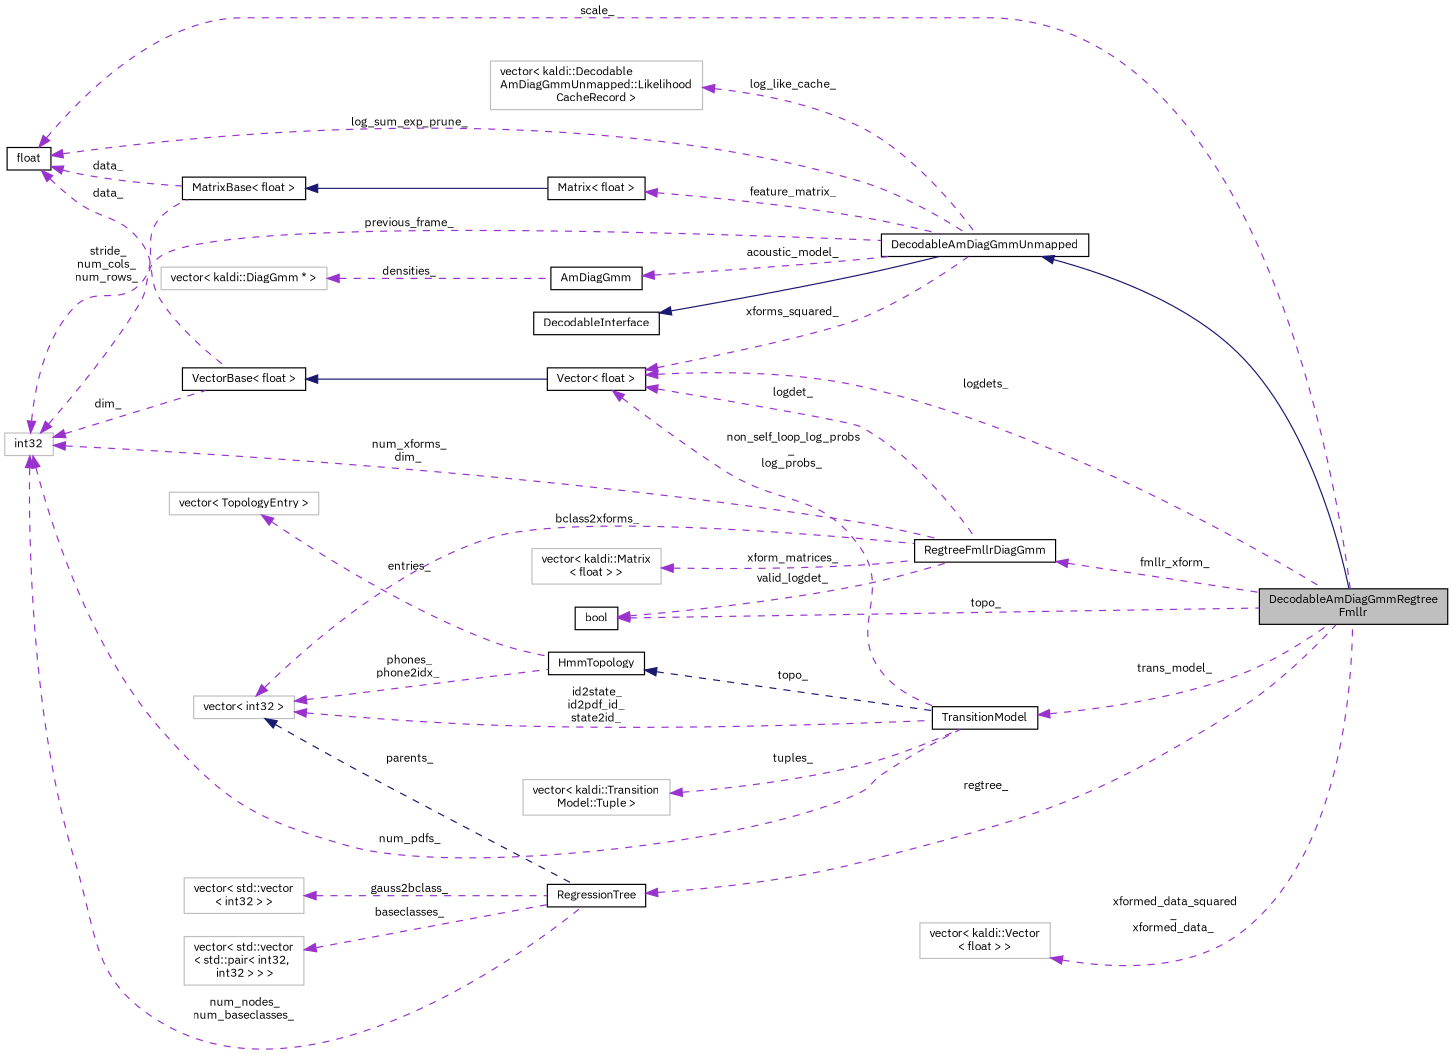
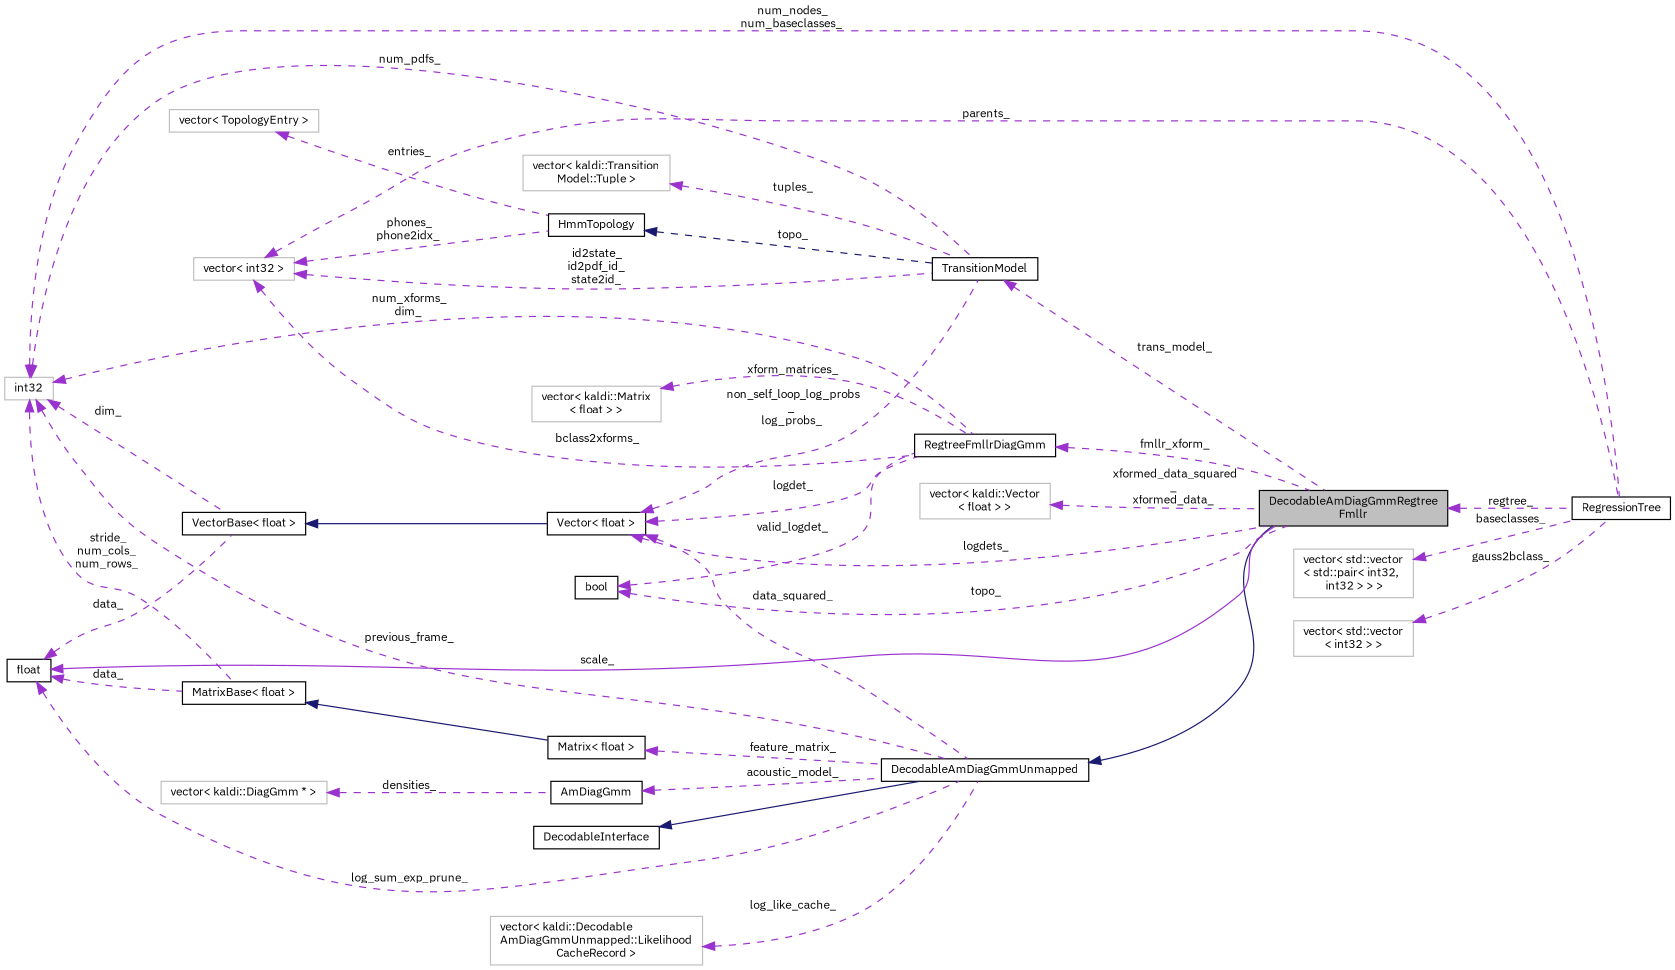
(862, 18) -> (701, 667)
(792, 312) -> (792, 597)
(424, 805) -> (1047, 121)
(1022, 817) -> (1516, 508)
